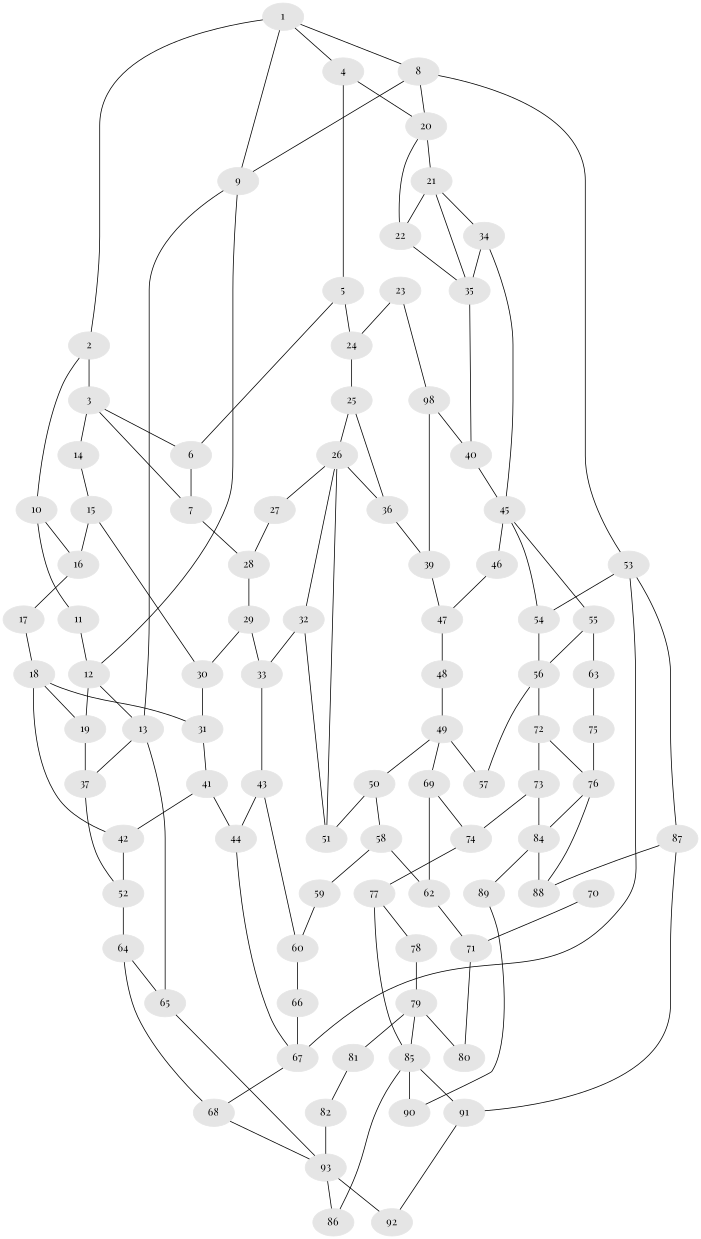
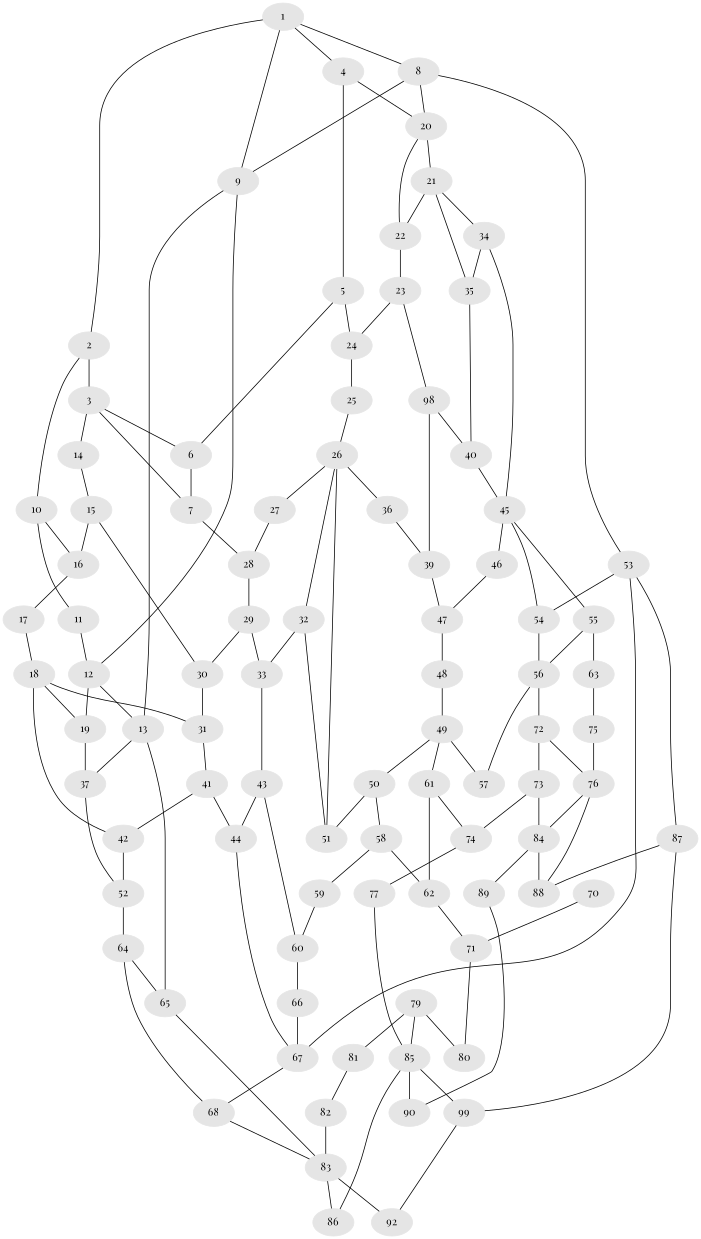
(435, 263) -> (400, 263)
(370, 455) -> none
(429, 784) -> (429, 784)
(416, 948) -> none
(464, 1113) -> (464, 1113)
(326, 1168) -> (326, 1168)
